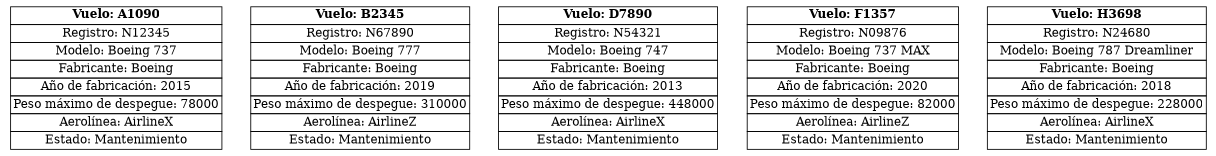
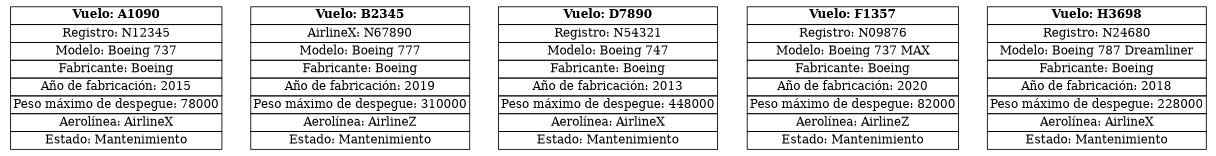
(360, 33) -> (360, 33)
